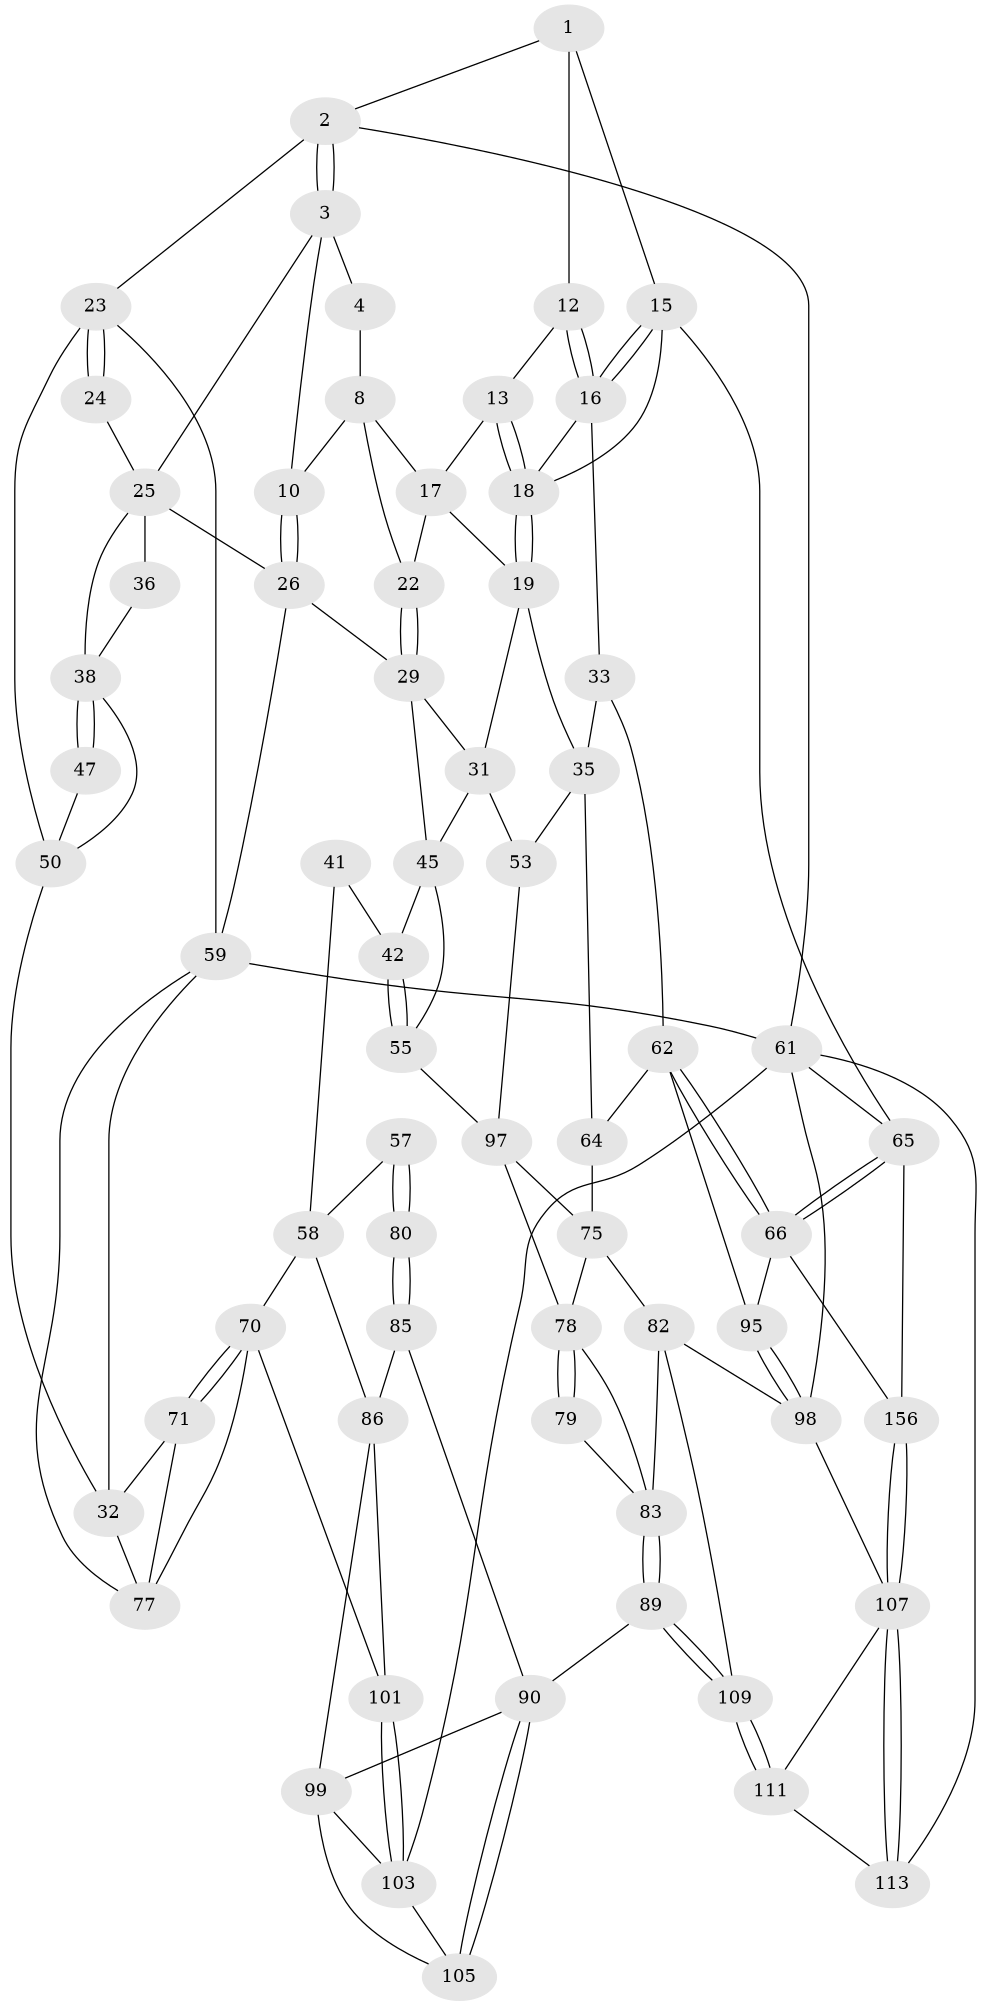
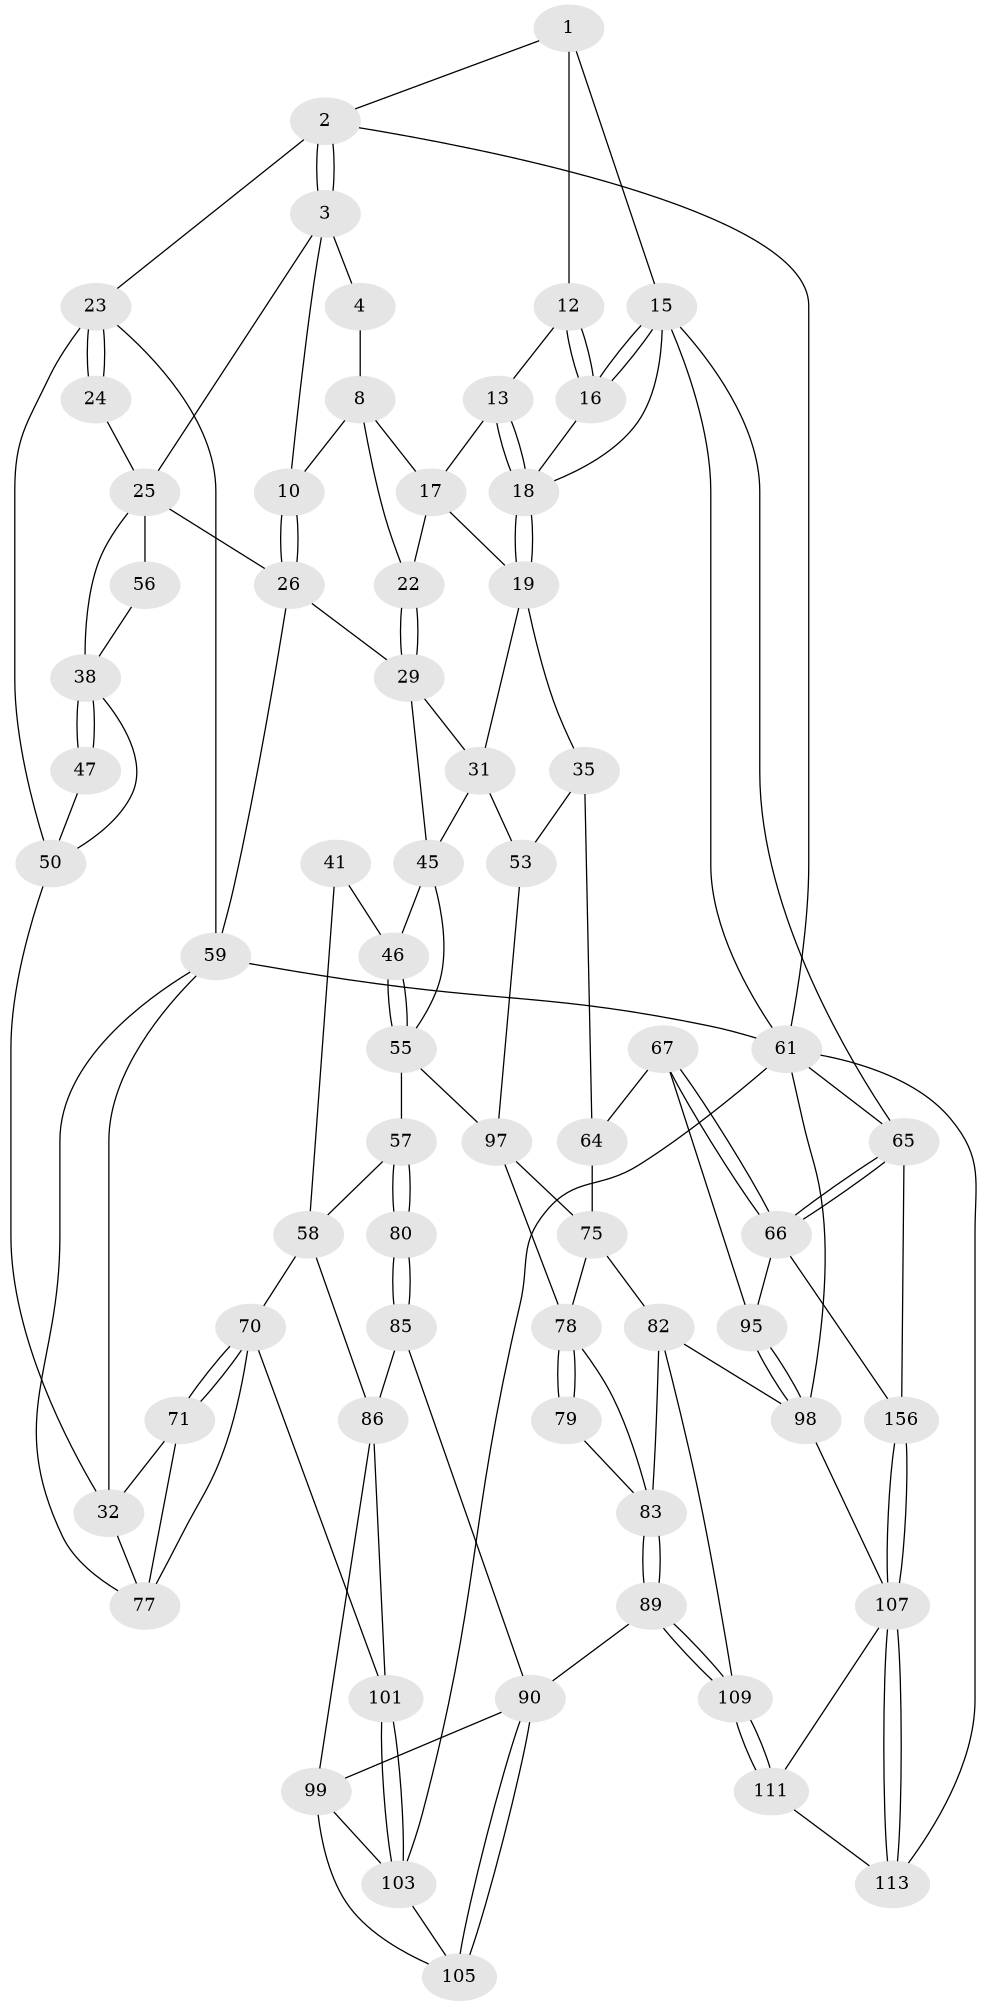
(145, 585) -> (145, 585)
(600, 678) -> none
none -> (711, 682)
(394, 956) -> (394, 956)
(663, 1049) -> (663, 1049)
none -> (401, 1096)
